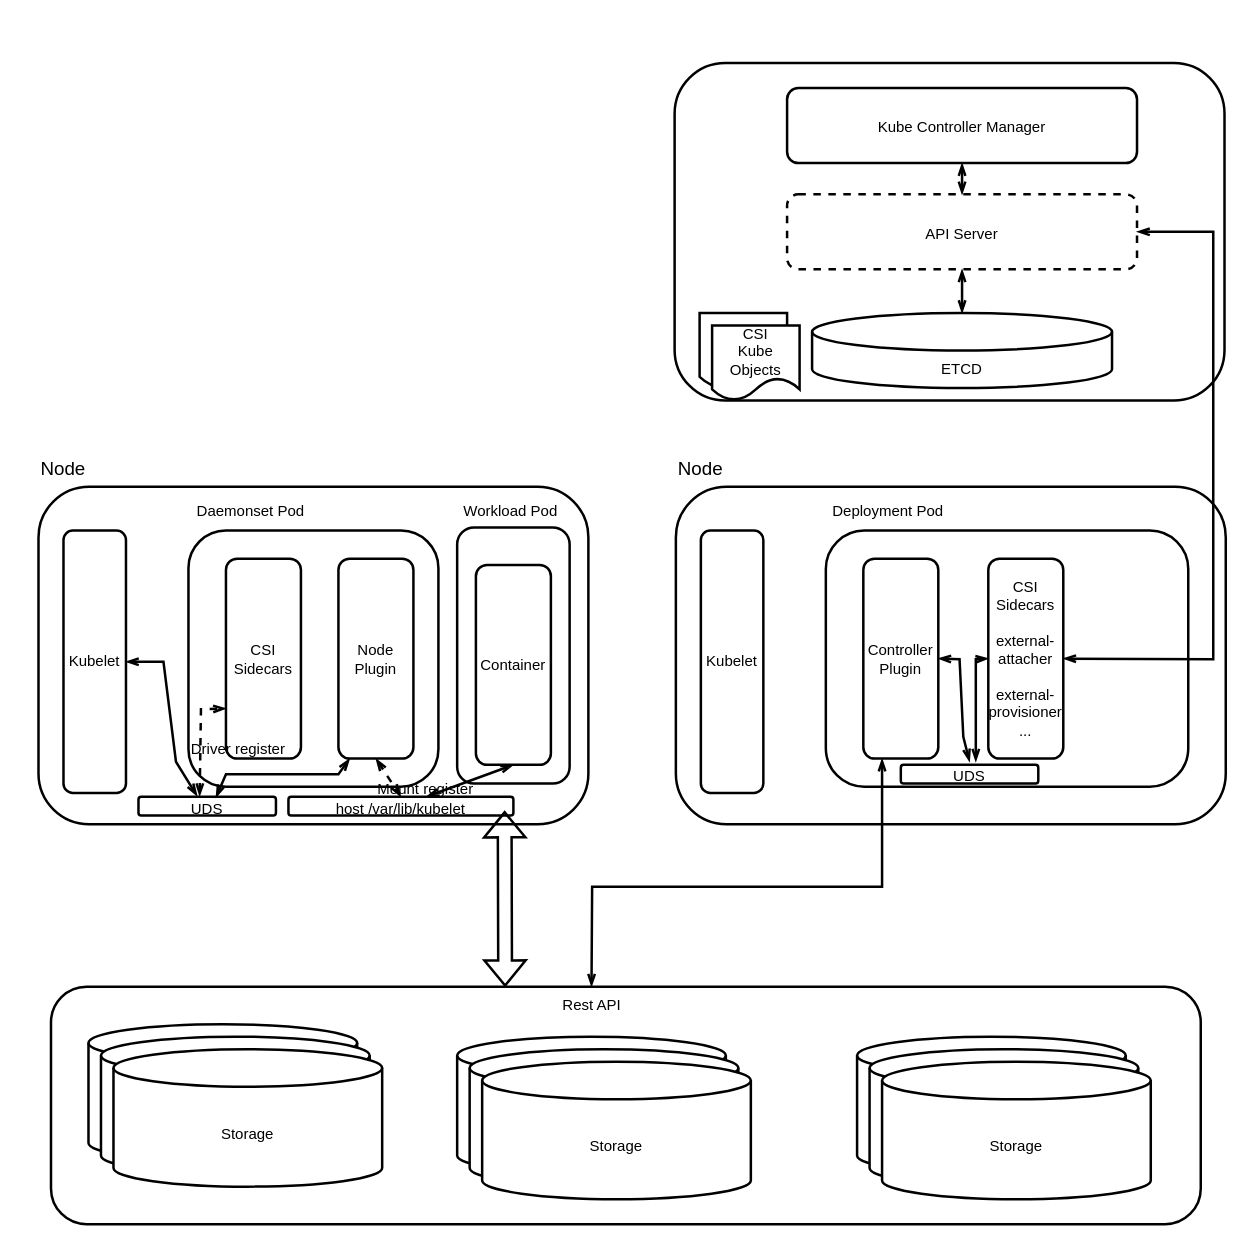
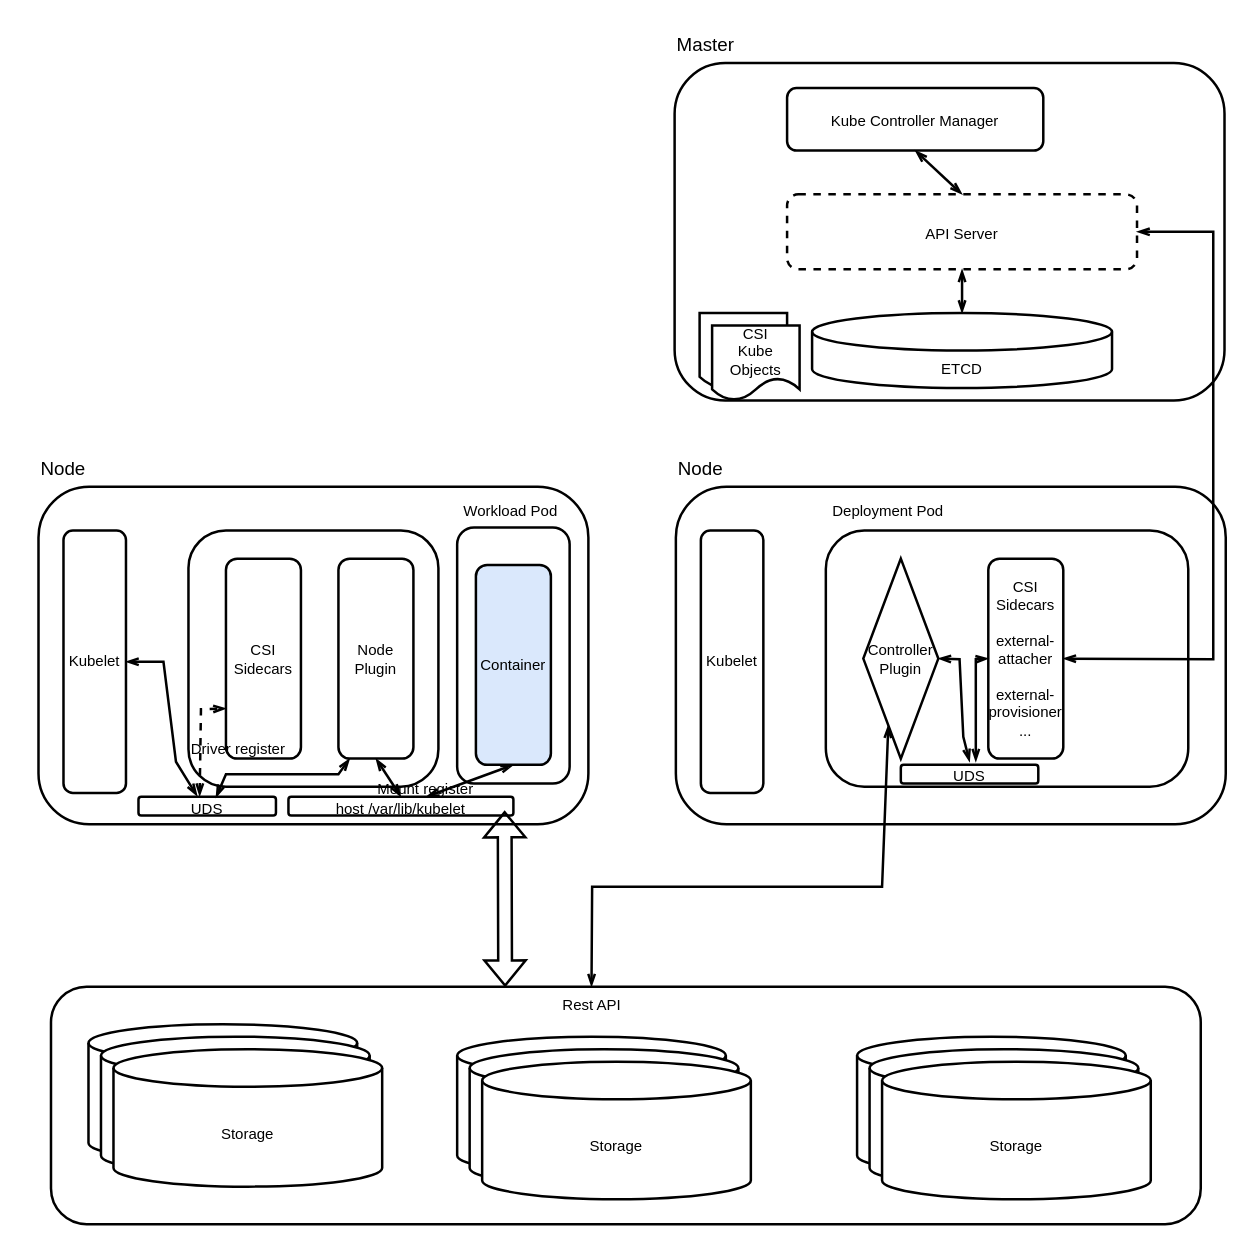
none -> (706, 44)
(962, 126) -> (915, 119)
(251, 512) -> none
(901, 659) -> (901, 659)
(513, 665) -> (513, 665)
(388, 777) -> (388, 777)
